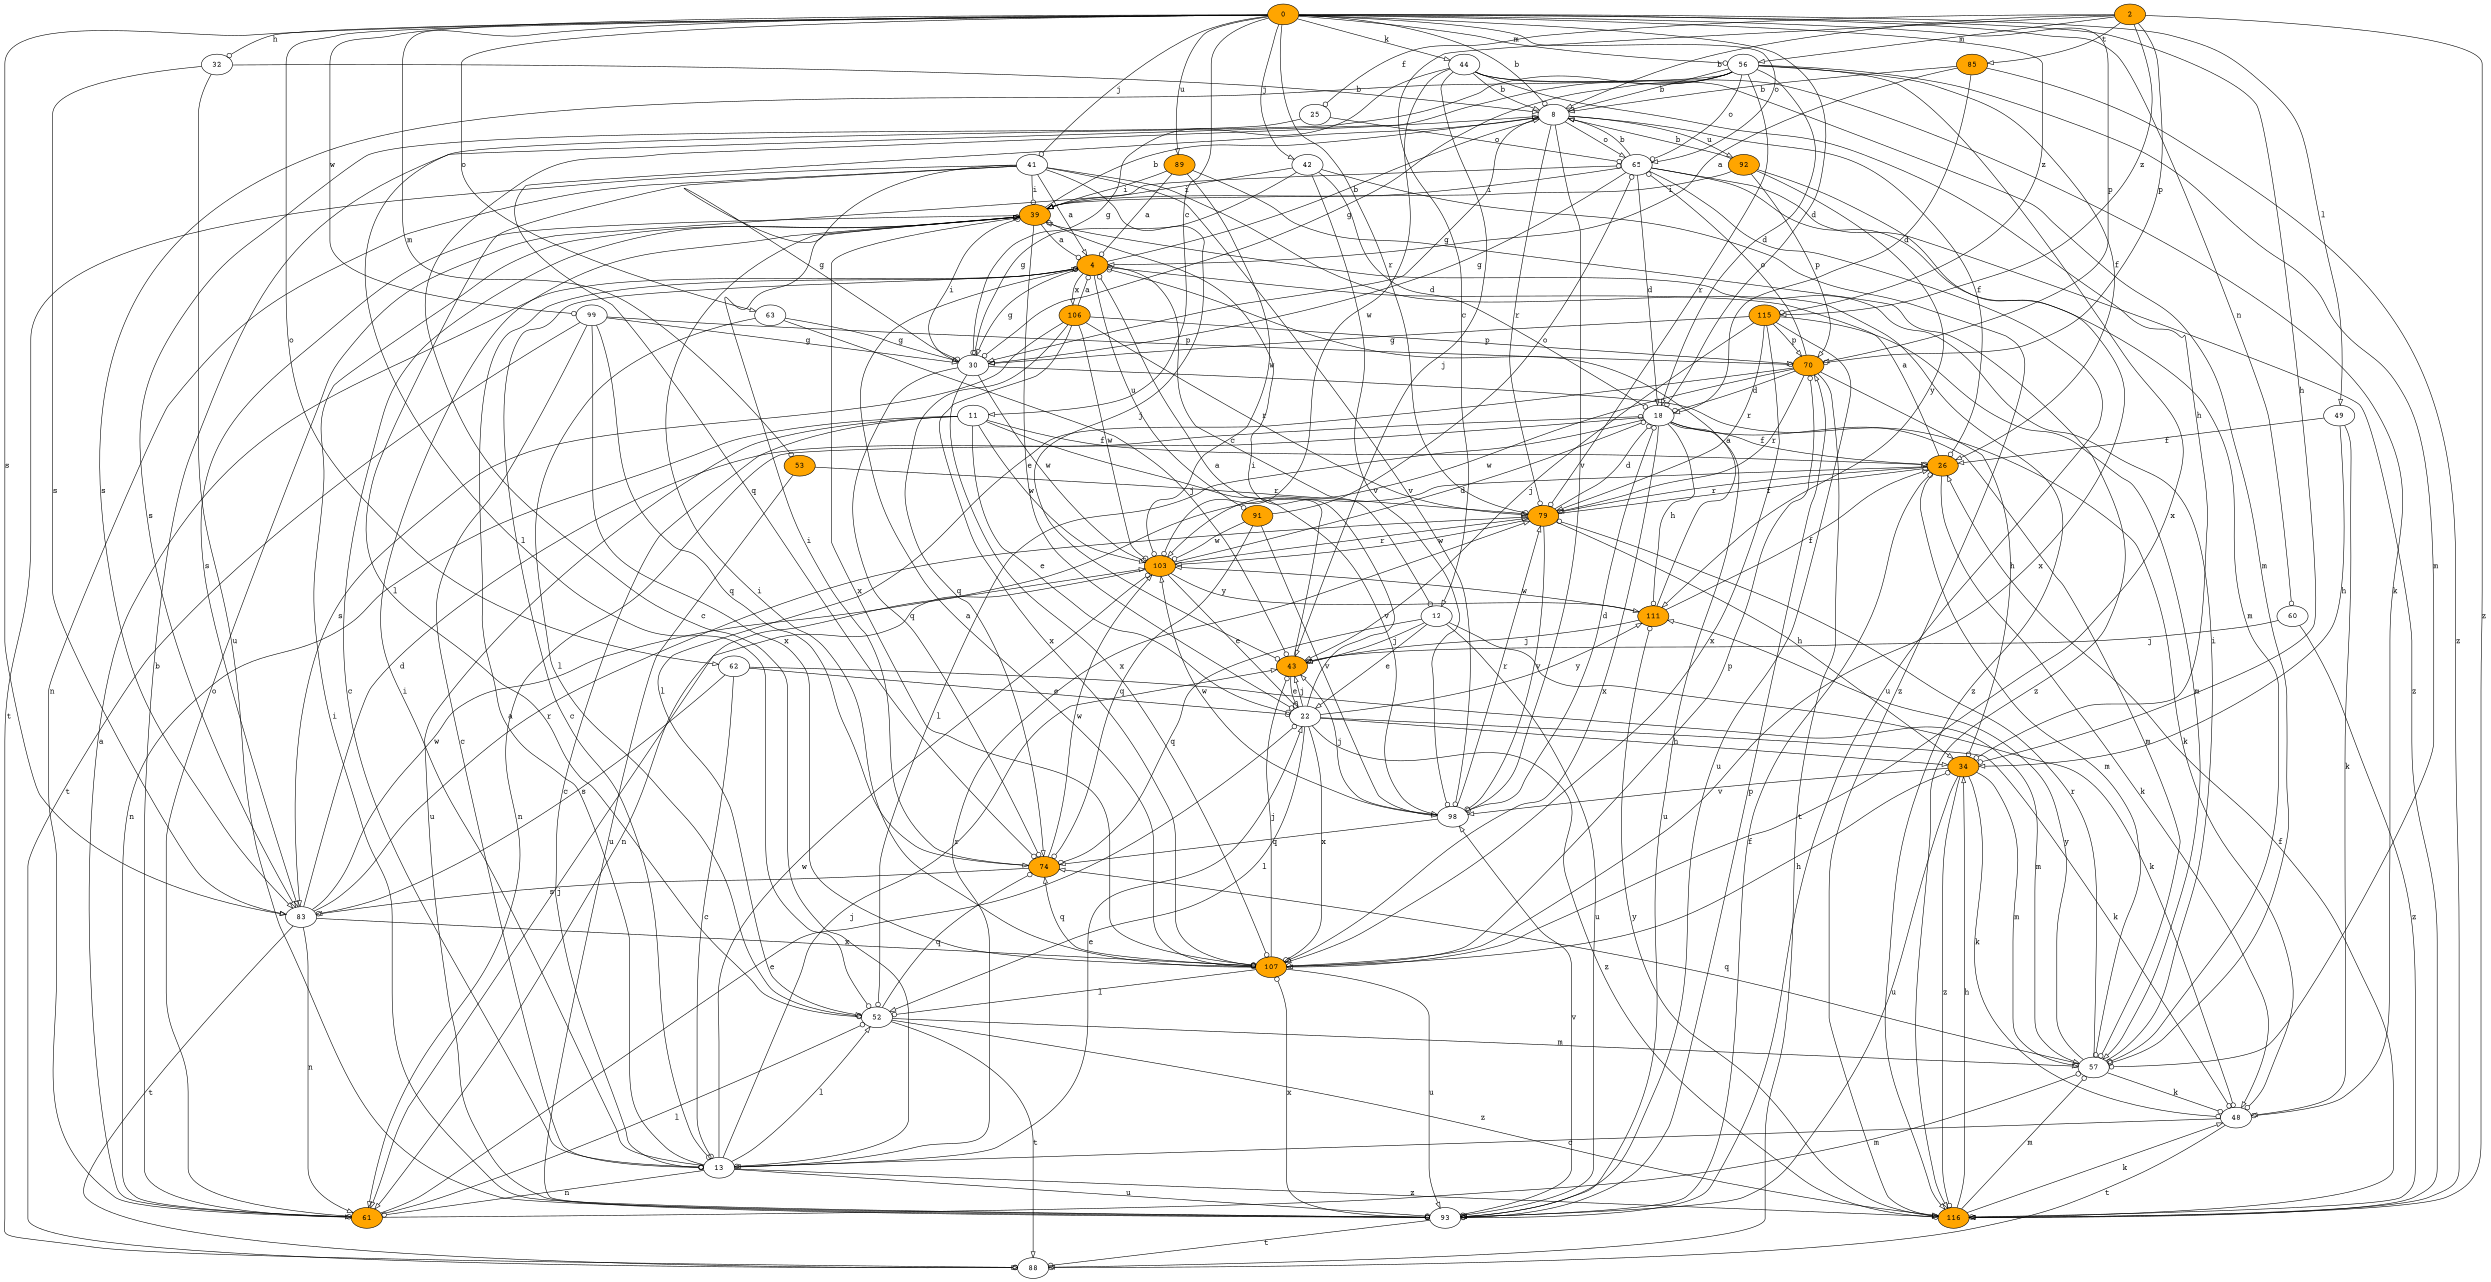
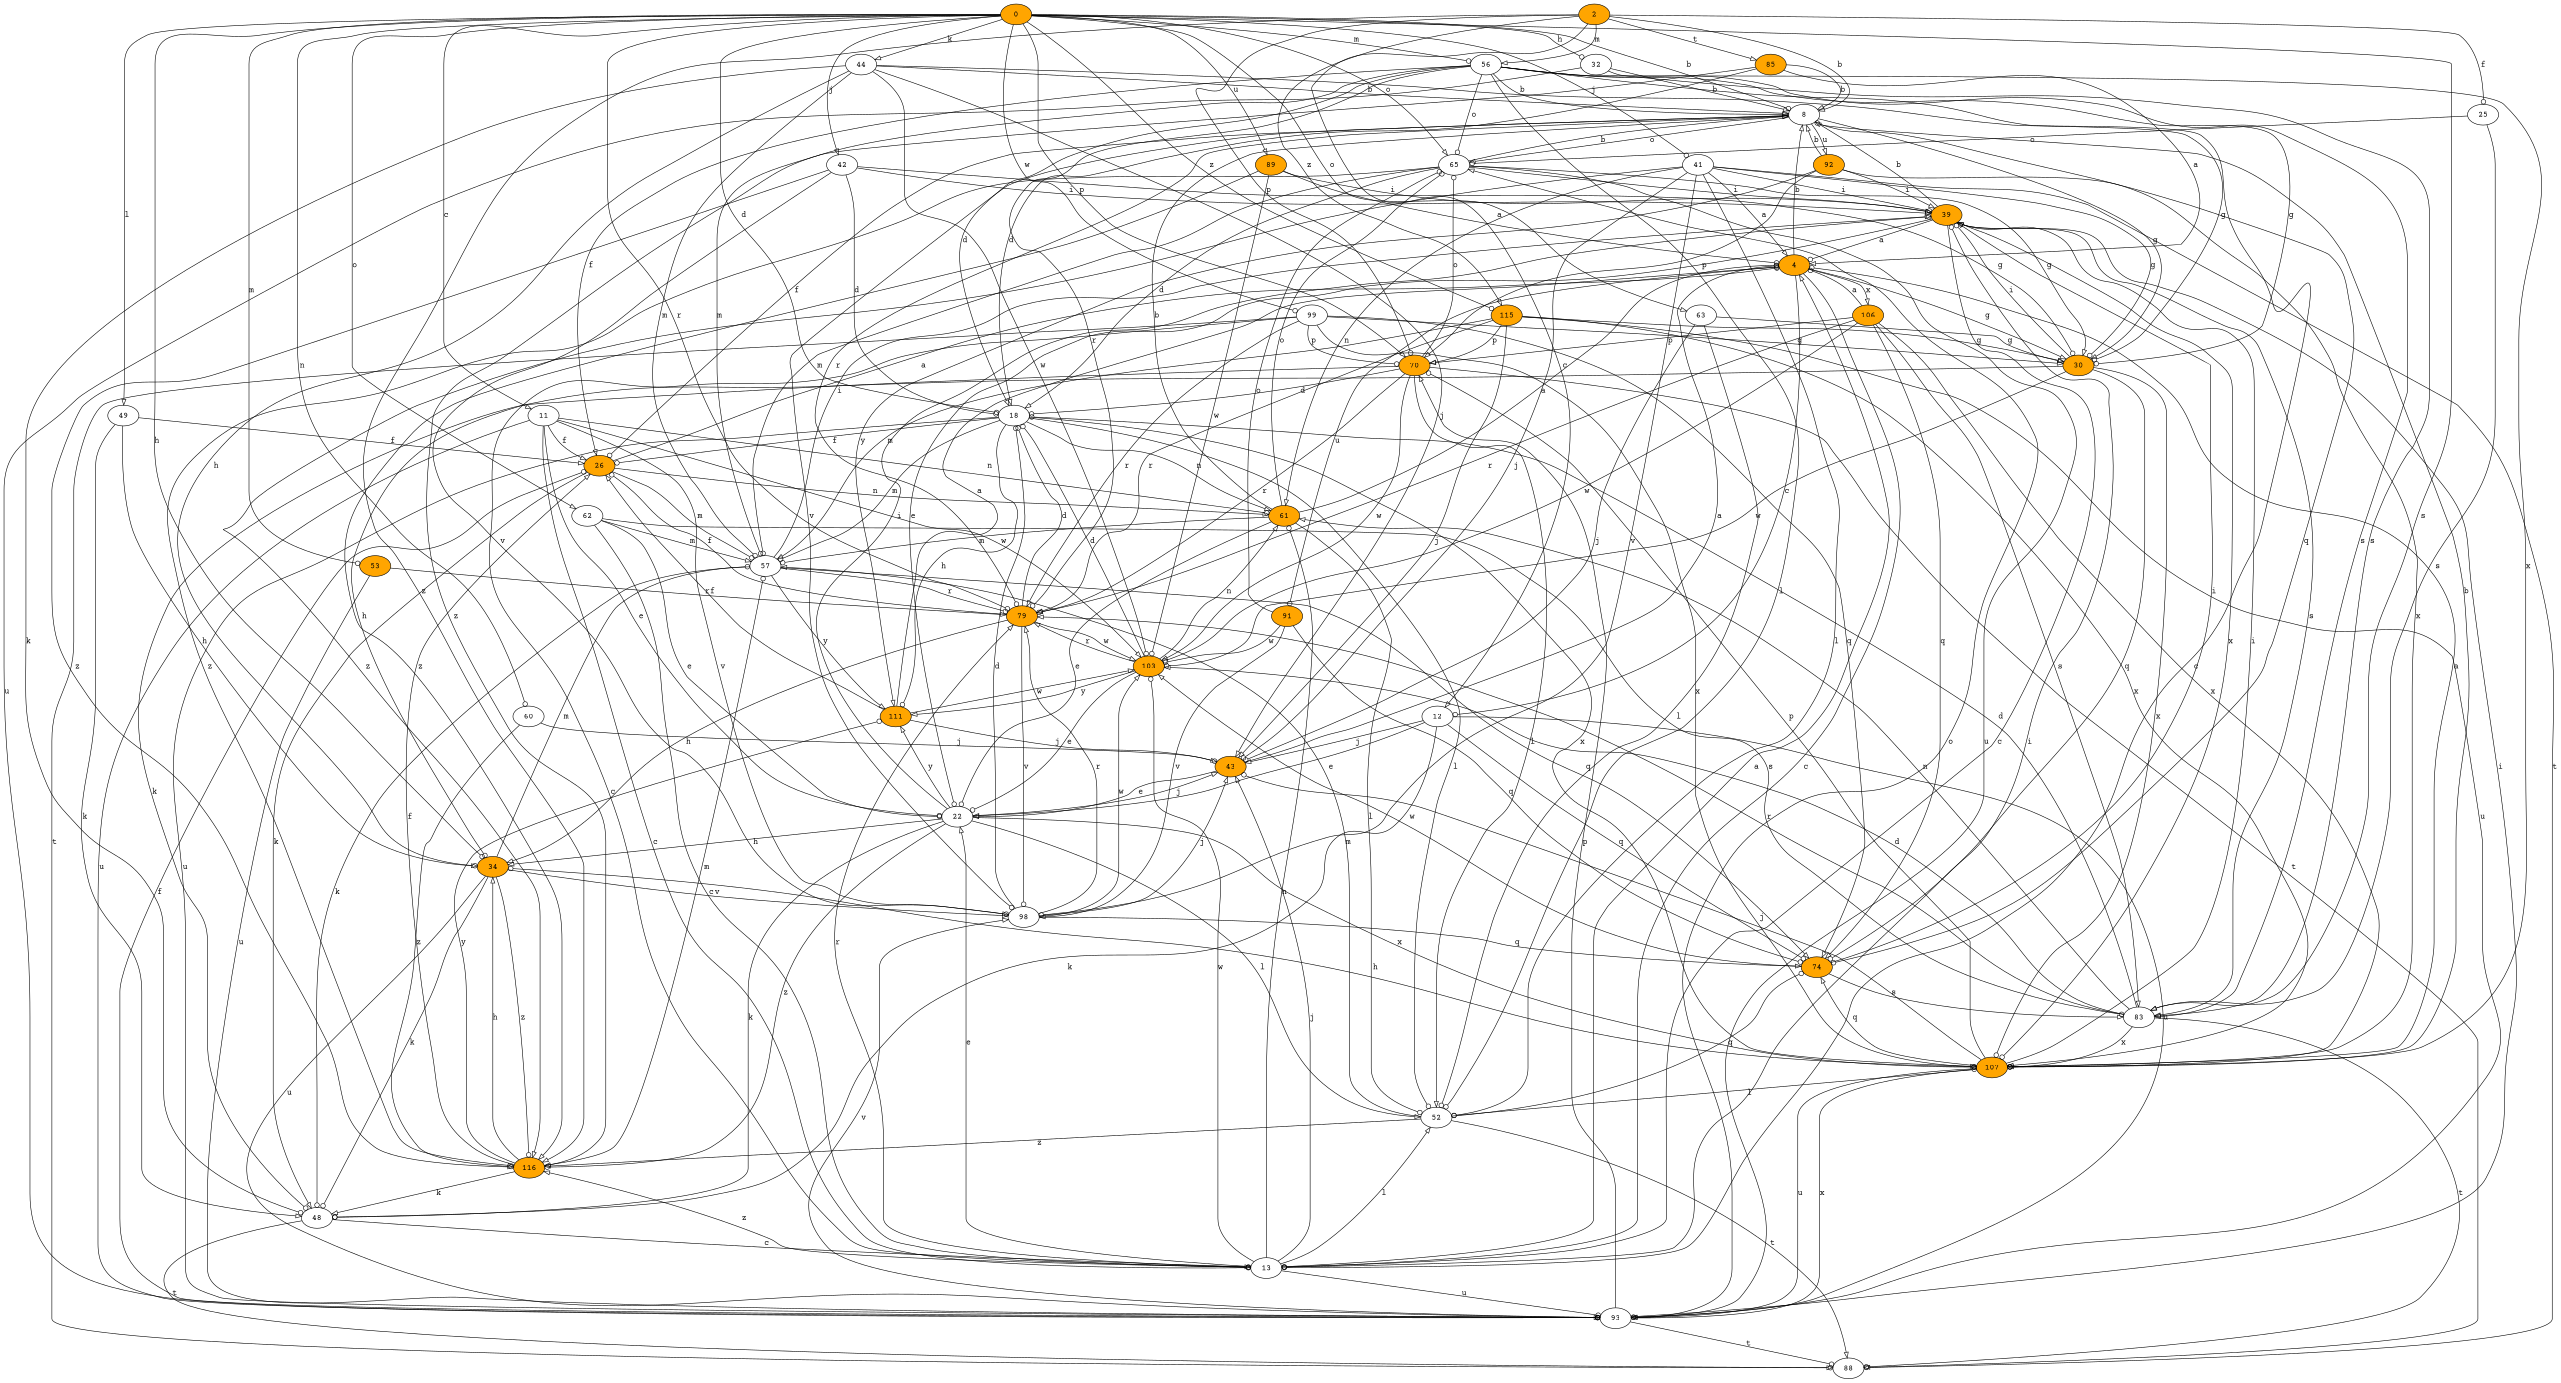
(973, 365) -> (2078, 365)
(1745, 483) -> (1134, 445)
none -> (2460, 568)
none -> (1972, 668)
(437, 742) -> (1897, 842)
(559, 892) -> (1229, 591)
